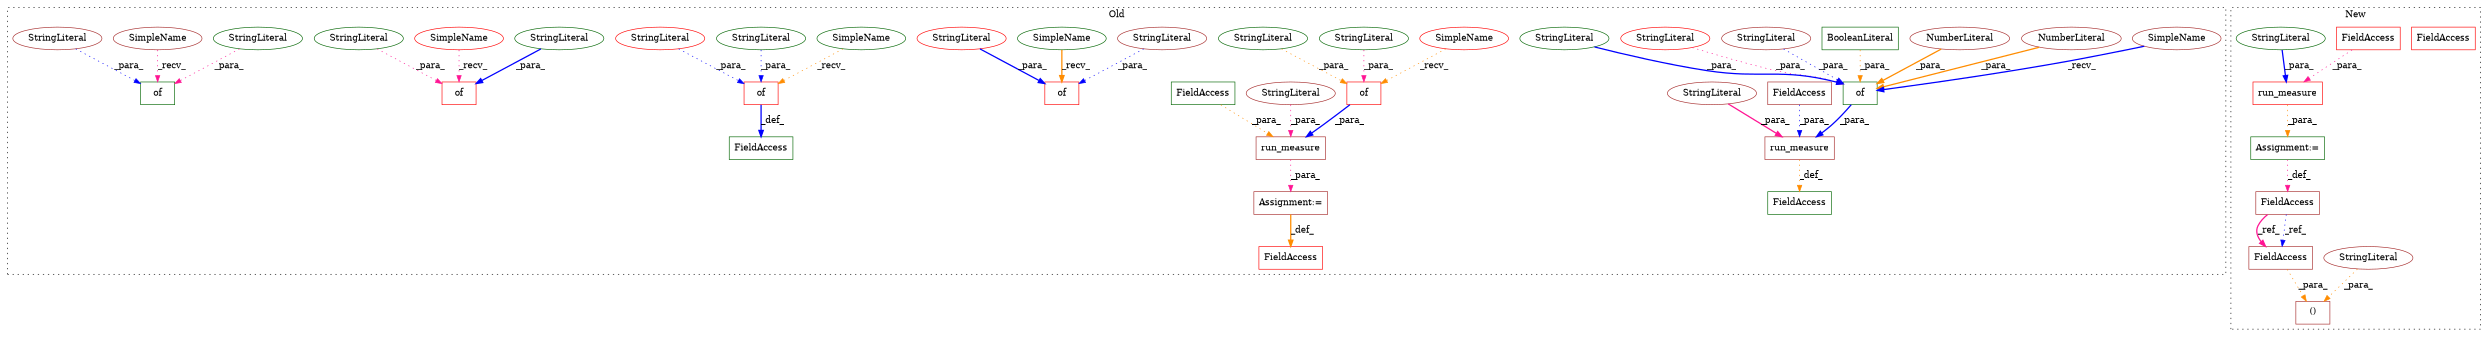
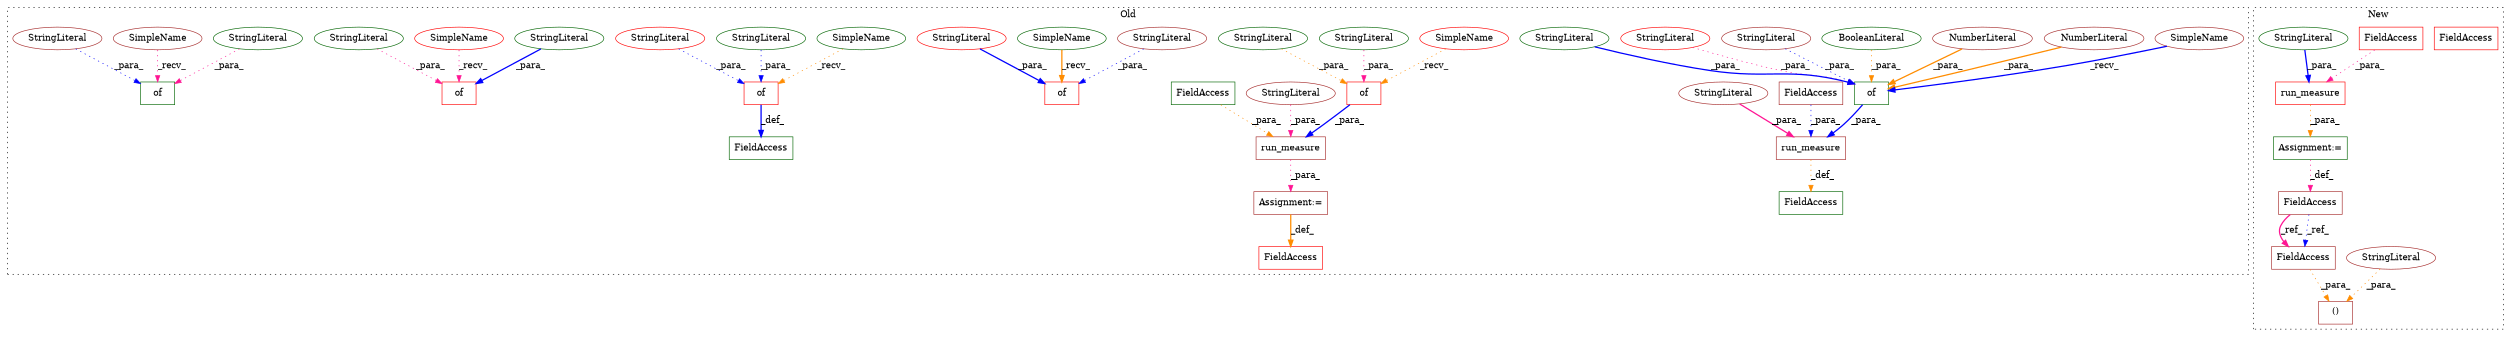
(1860, 38) -> (1871, 38)
